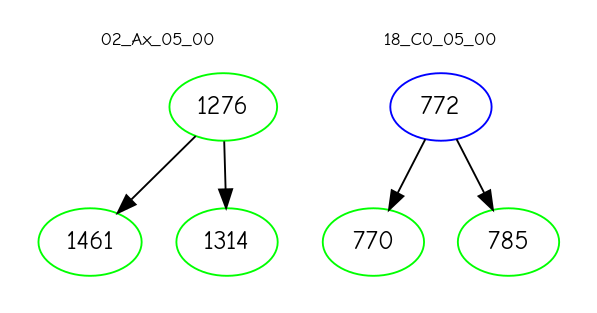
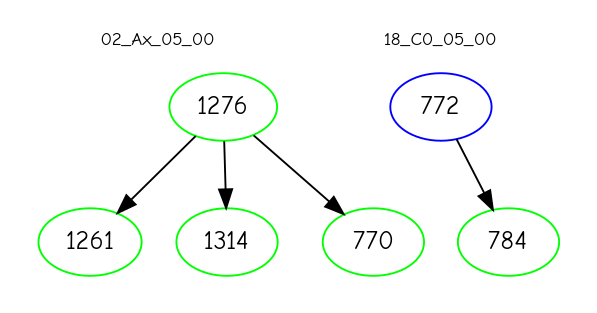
(412, 166) -> (280, 159)
(90, 242) -> (90, 242)
(509, 242) -> (509, 242)
